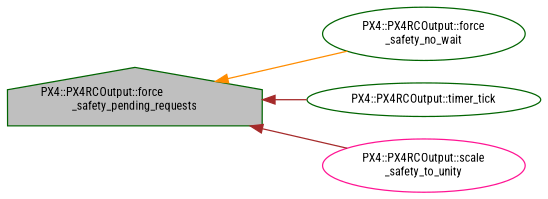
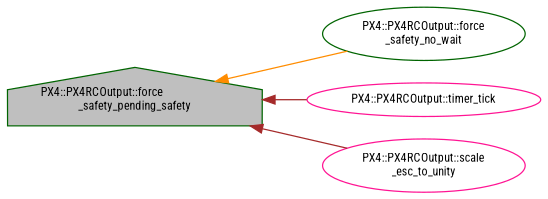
(135, 100) -> (135, 100)
(424, 100) -> (424, 100)
(424, 166) -> (424, 166)
